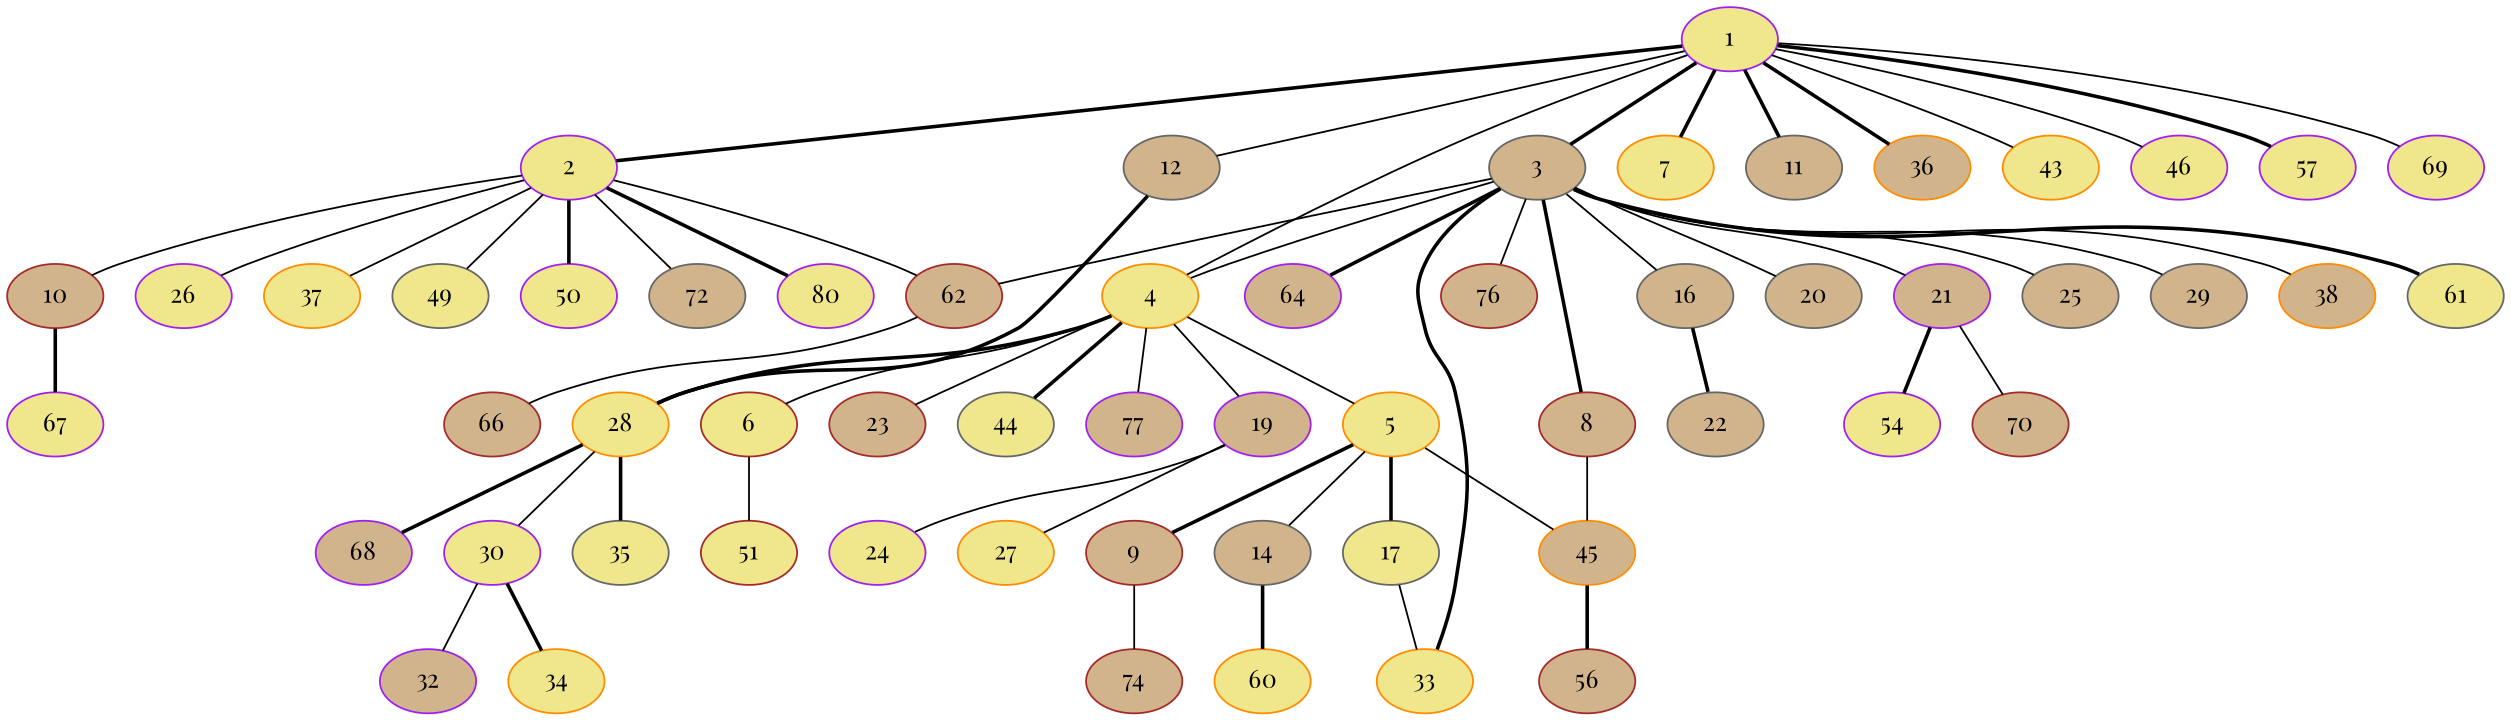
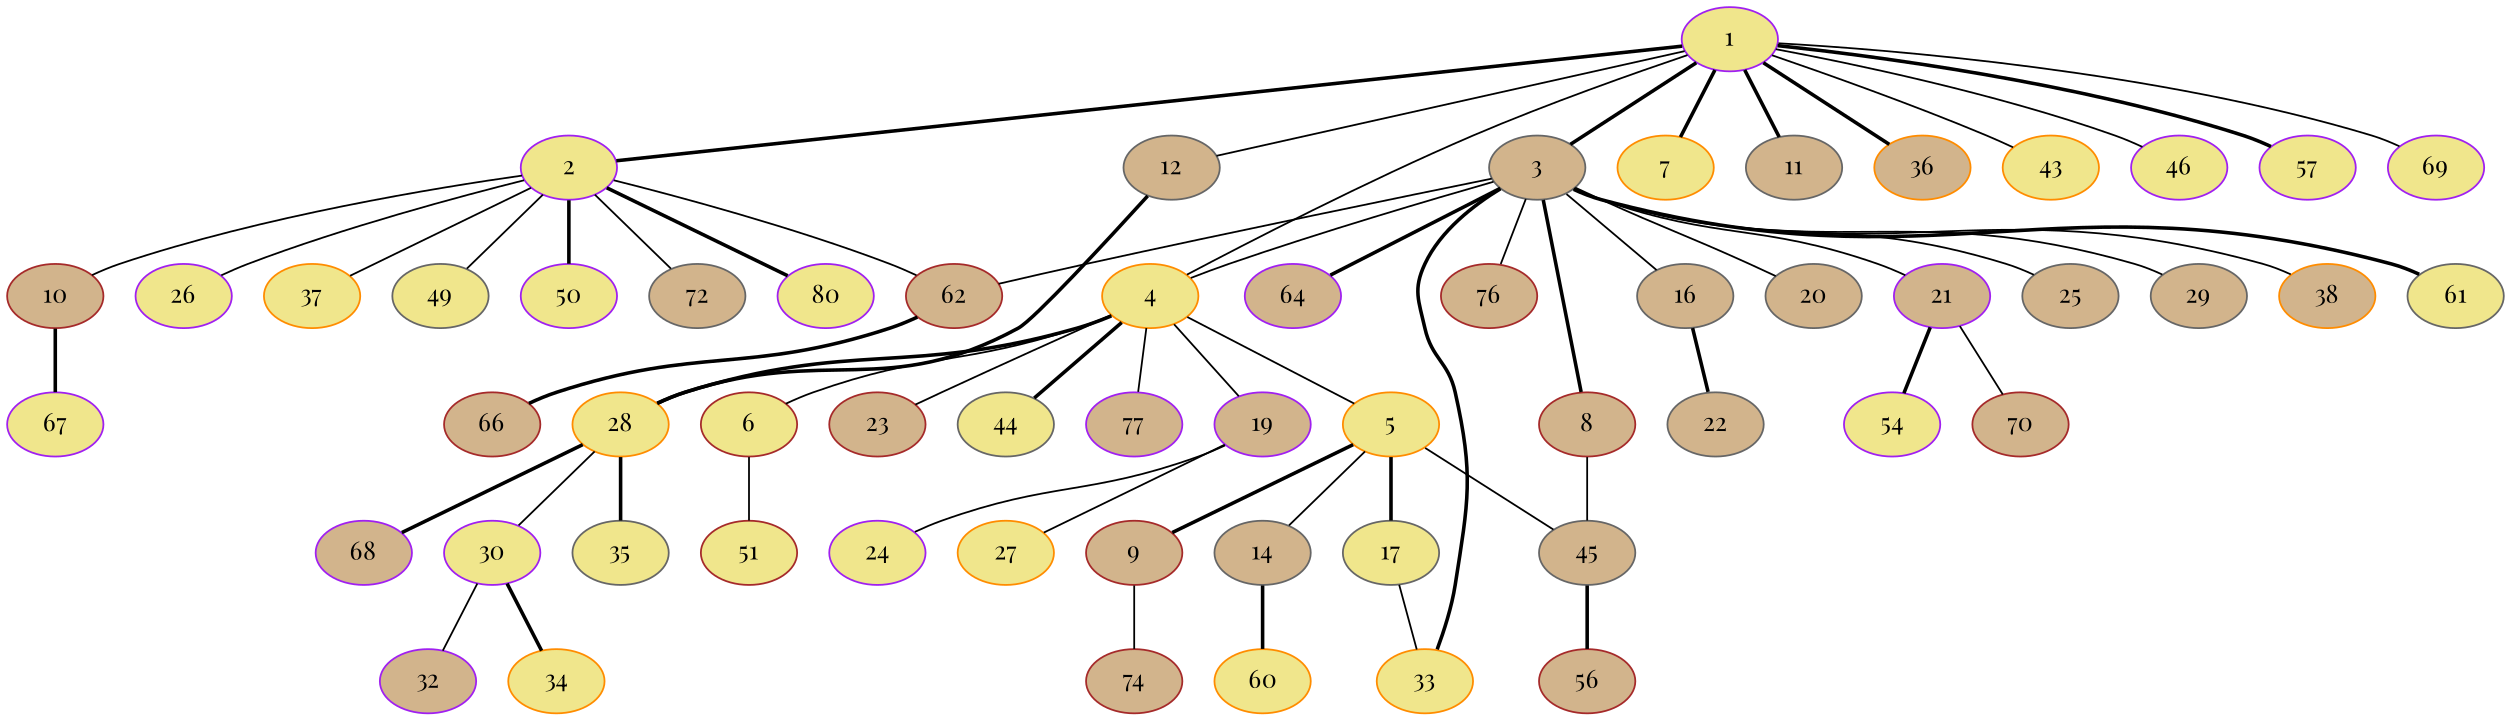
(723, 360) -> (723, 360)
(1587, 553) -> (1587, 553)
